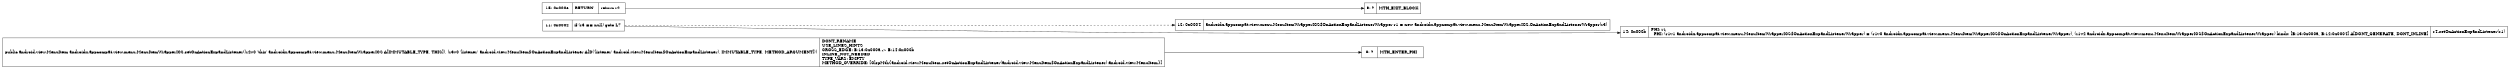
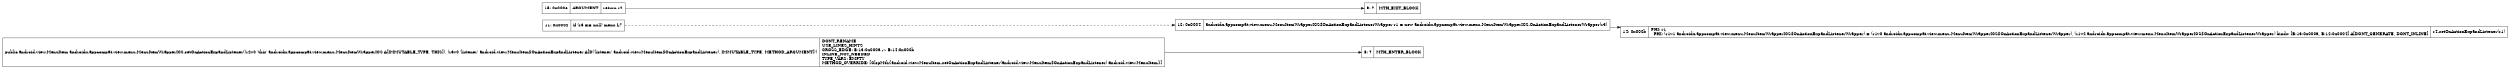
(584, 8) -> (586, 8)
(598, 25) -> (598, 25)
(1121, 32) -> (1614, 27)
(1399, 52) -> (1399, 52)
